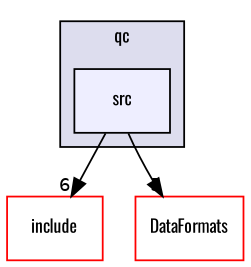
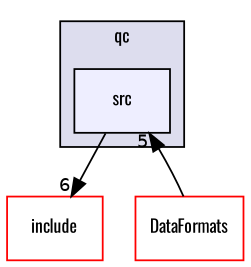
(141, 159) -> (172, 172)
